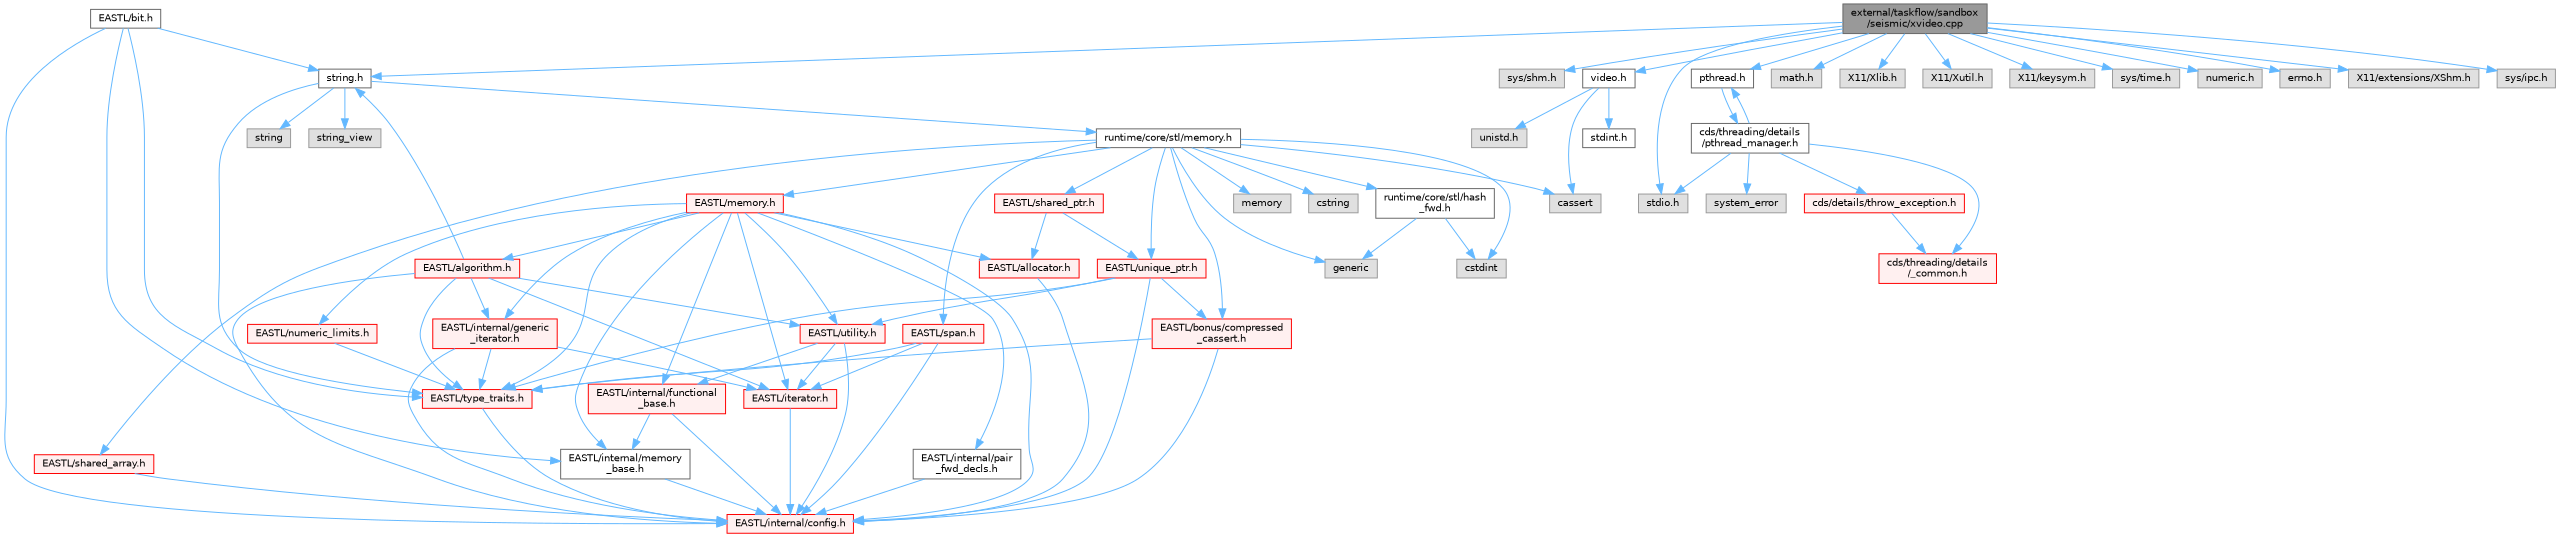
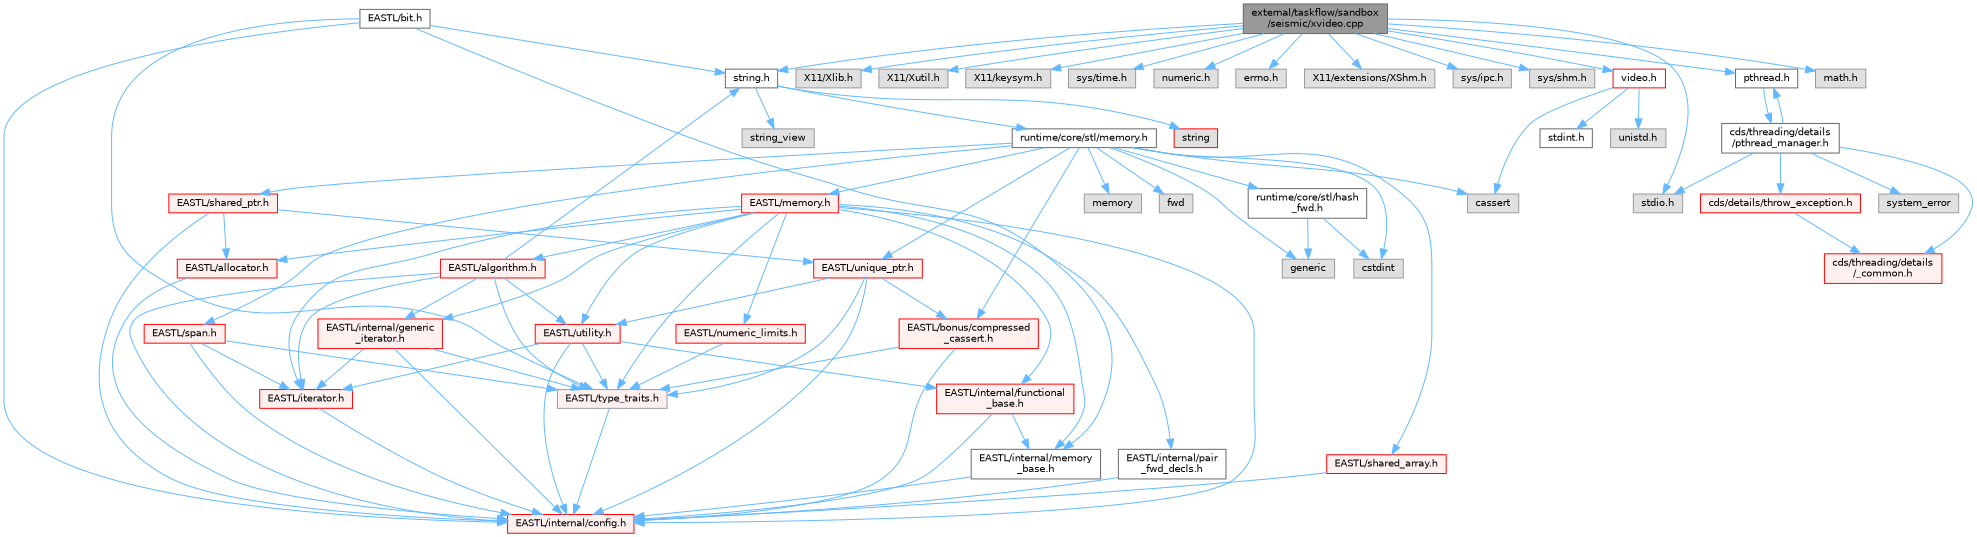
(1609, 79) -> (1639, 79)
(269, 138) -> (1196, 138)
(1333, 203) -> (1176, 203)
(219, 281) -> (592, 362)
(477, 399) -> (612, 399)
none -> (168, 477)
